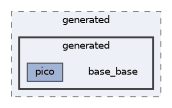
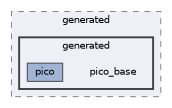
(113, 72) -> (113, 72)
